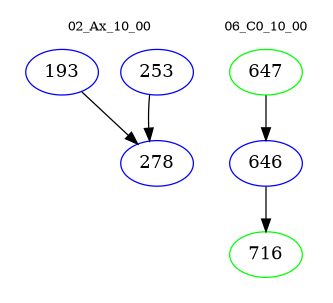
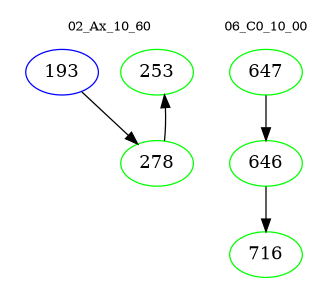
(110, 27) -> (110, 27)
(157, 72) -> (157, 72)
(149, 111) -> (166, 124)
(157, 163) -> (157, 163)
(266, 163) -> (266, 163)
